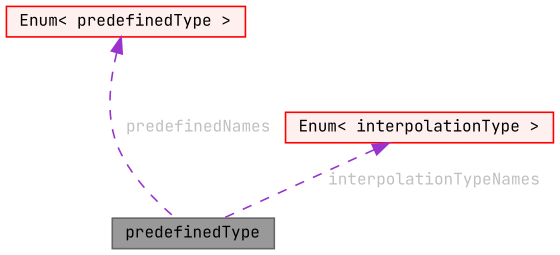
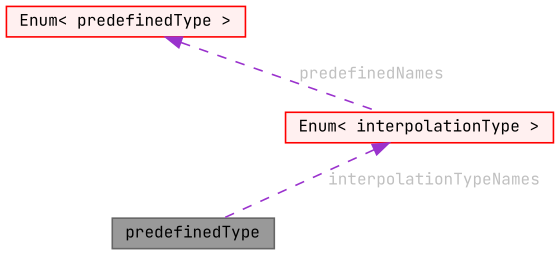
(117, 145) -> (281, 77)
